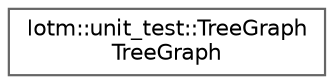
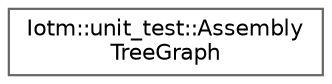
(167, 42) -> (166, 42)
